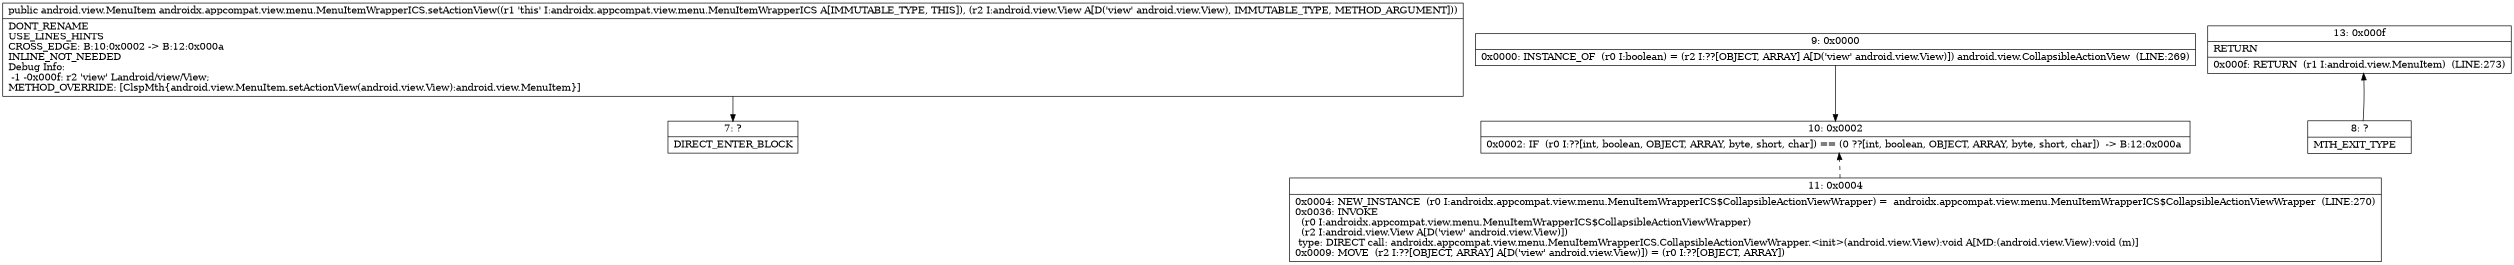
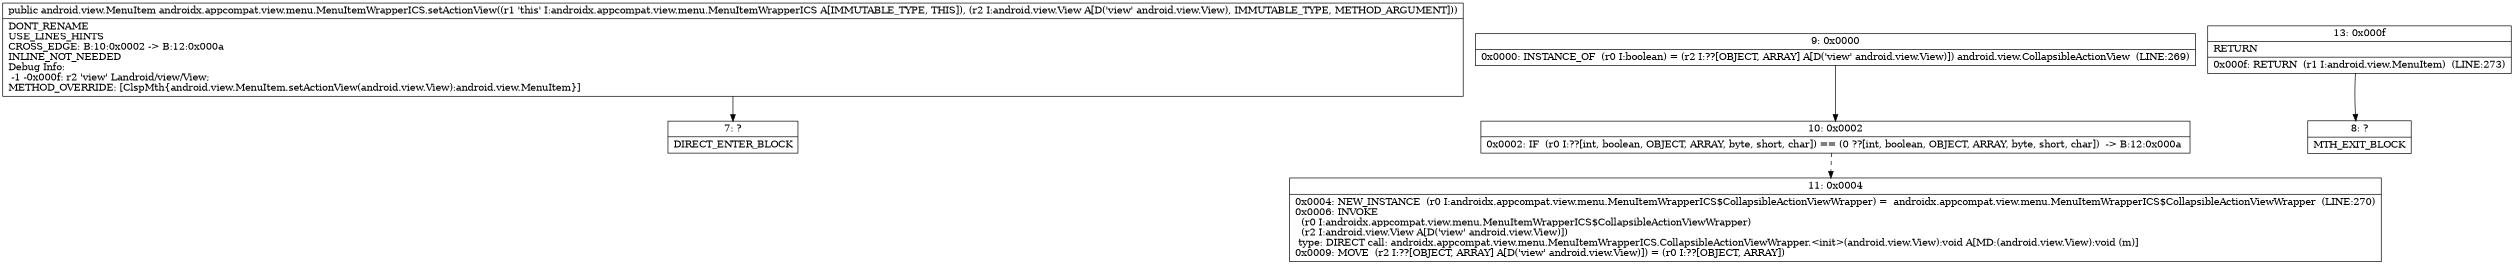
(2364, 101) -> (2355, 94)
(2355, 145) -> (2359, 145)
(1840, 169) -> (1831, 162)
(1340, 212) -> (1340, 212)
